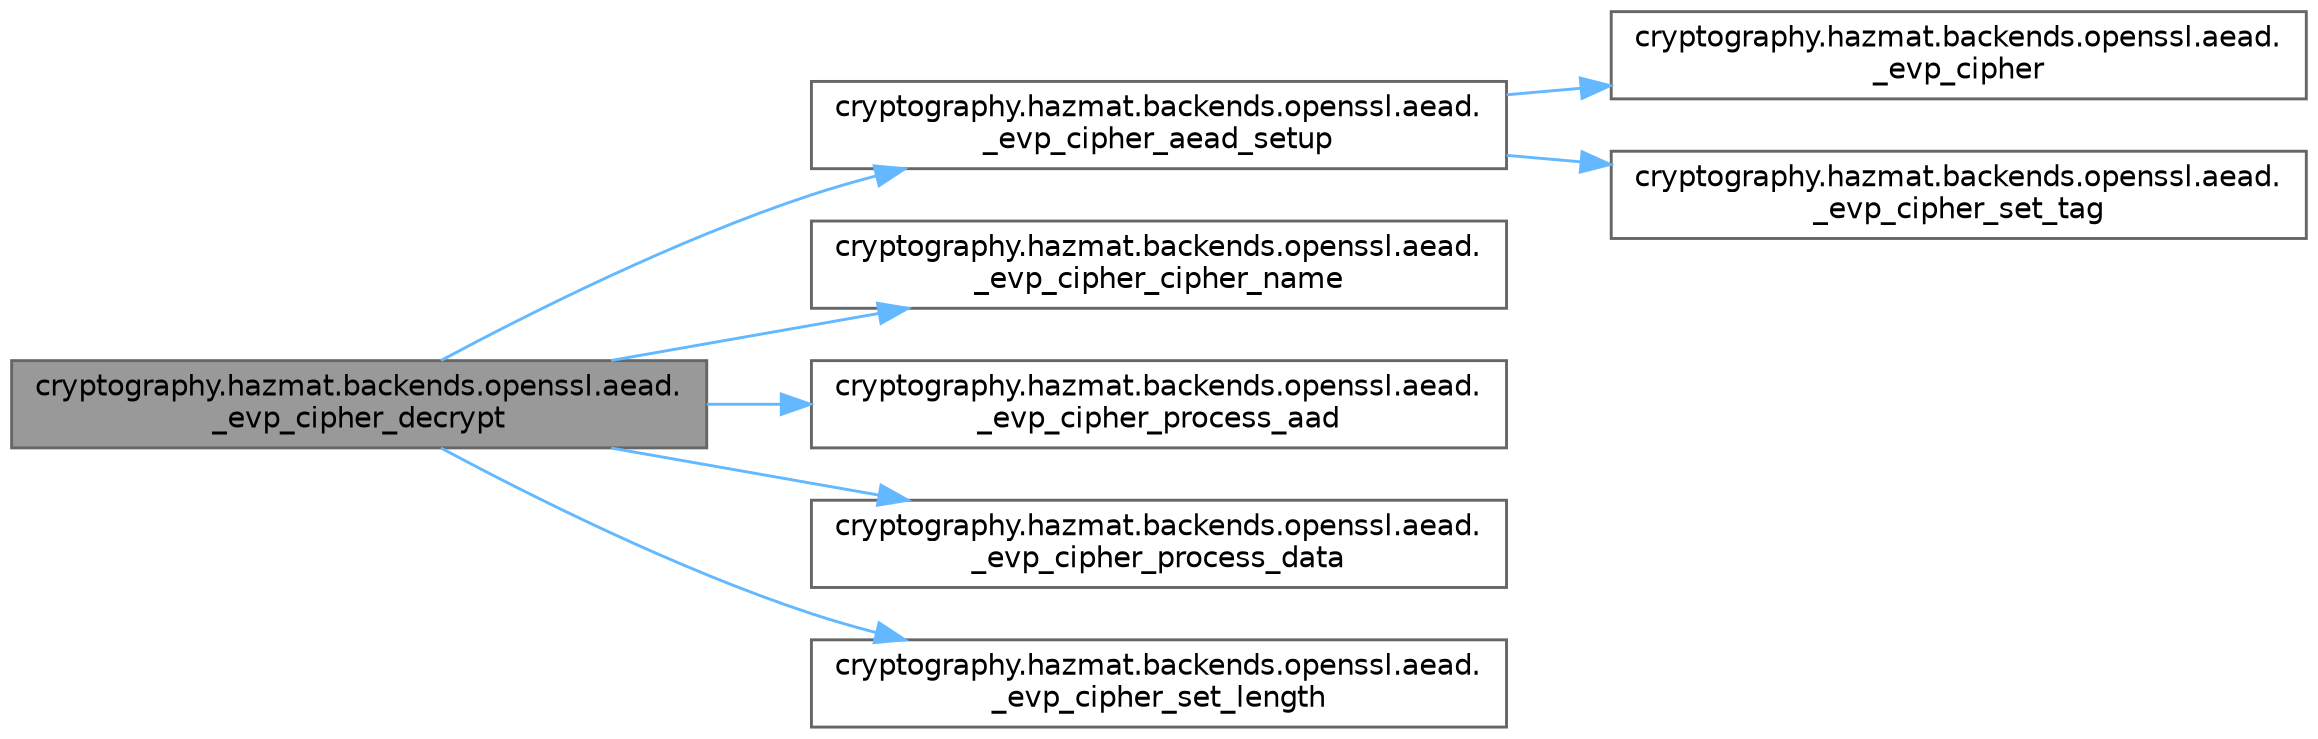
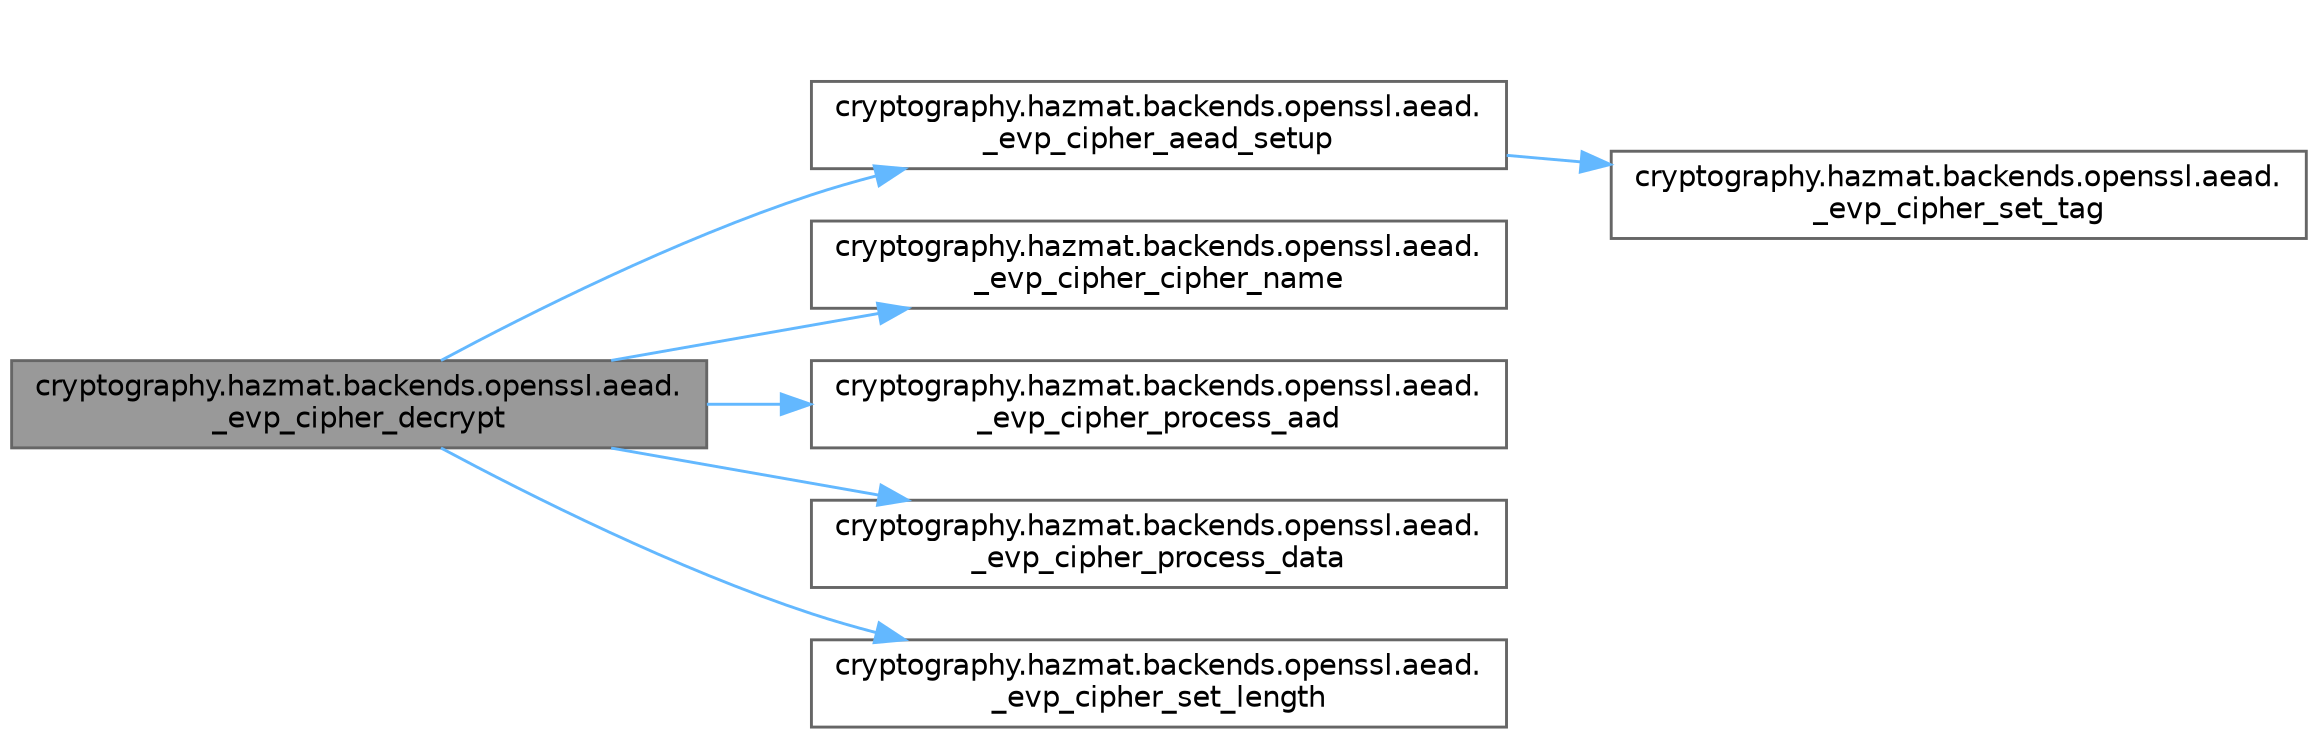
(1959, 55) -> none
